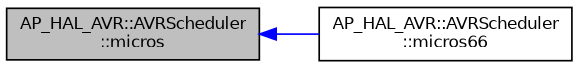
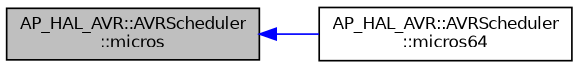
(446, 34) -> (446, 34)
